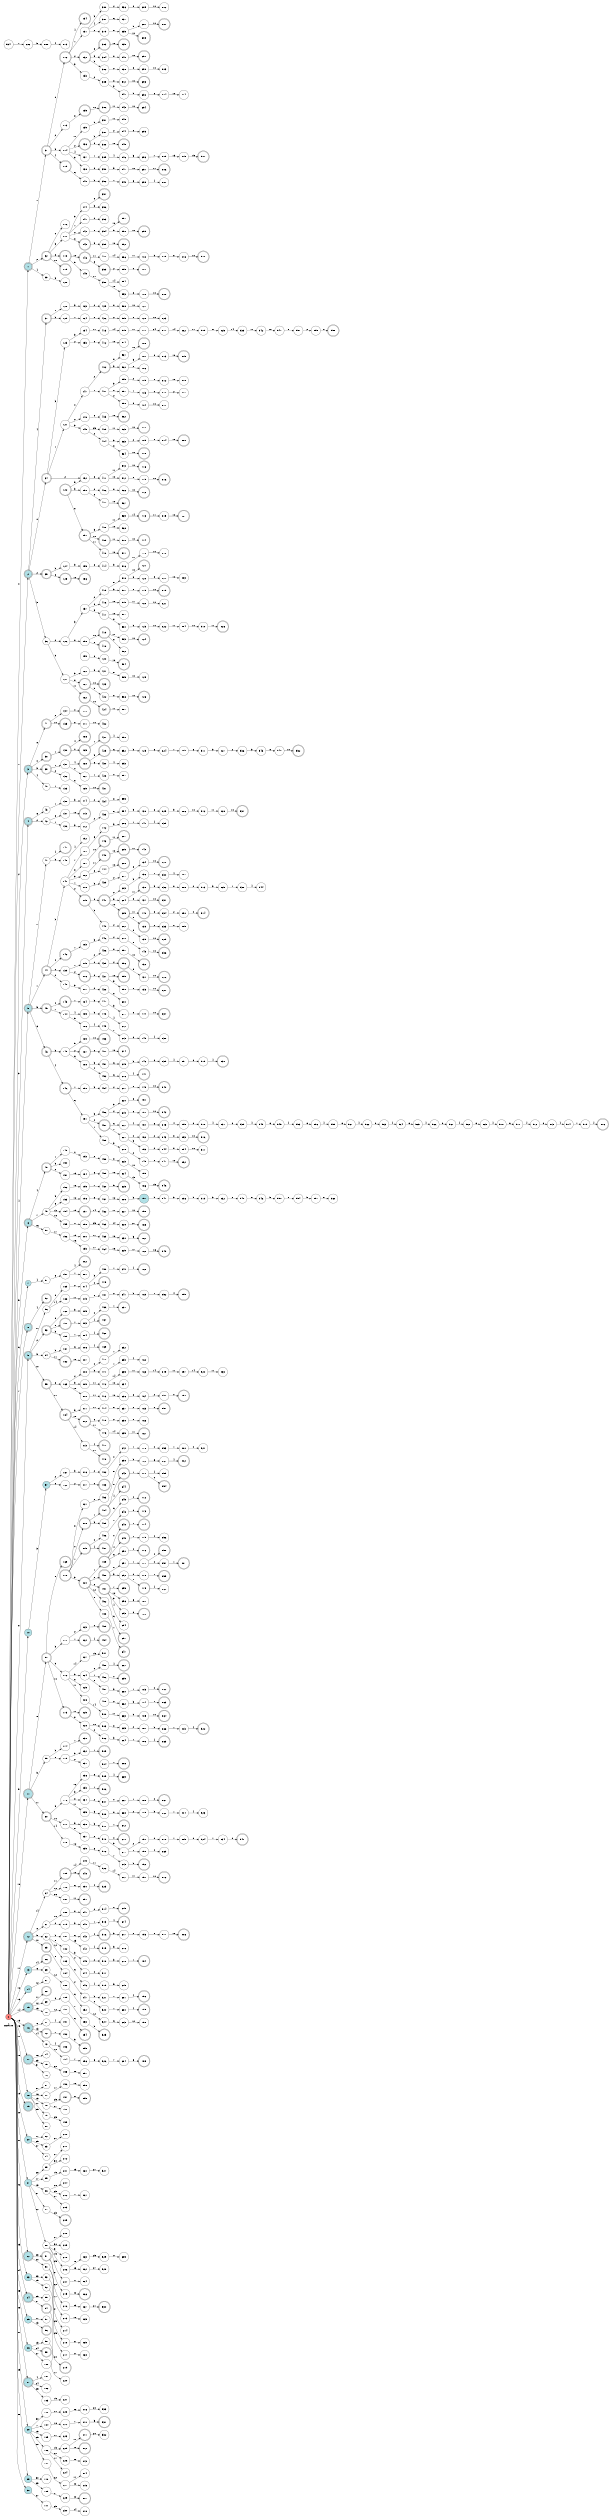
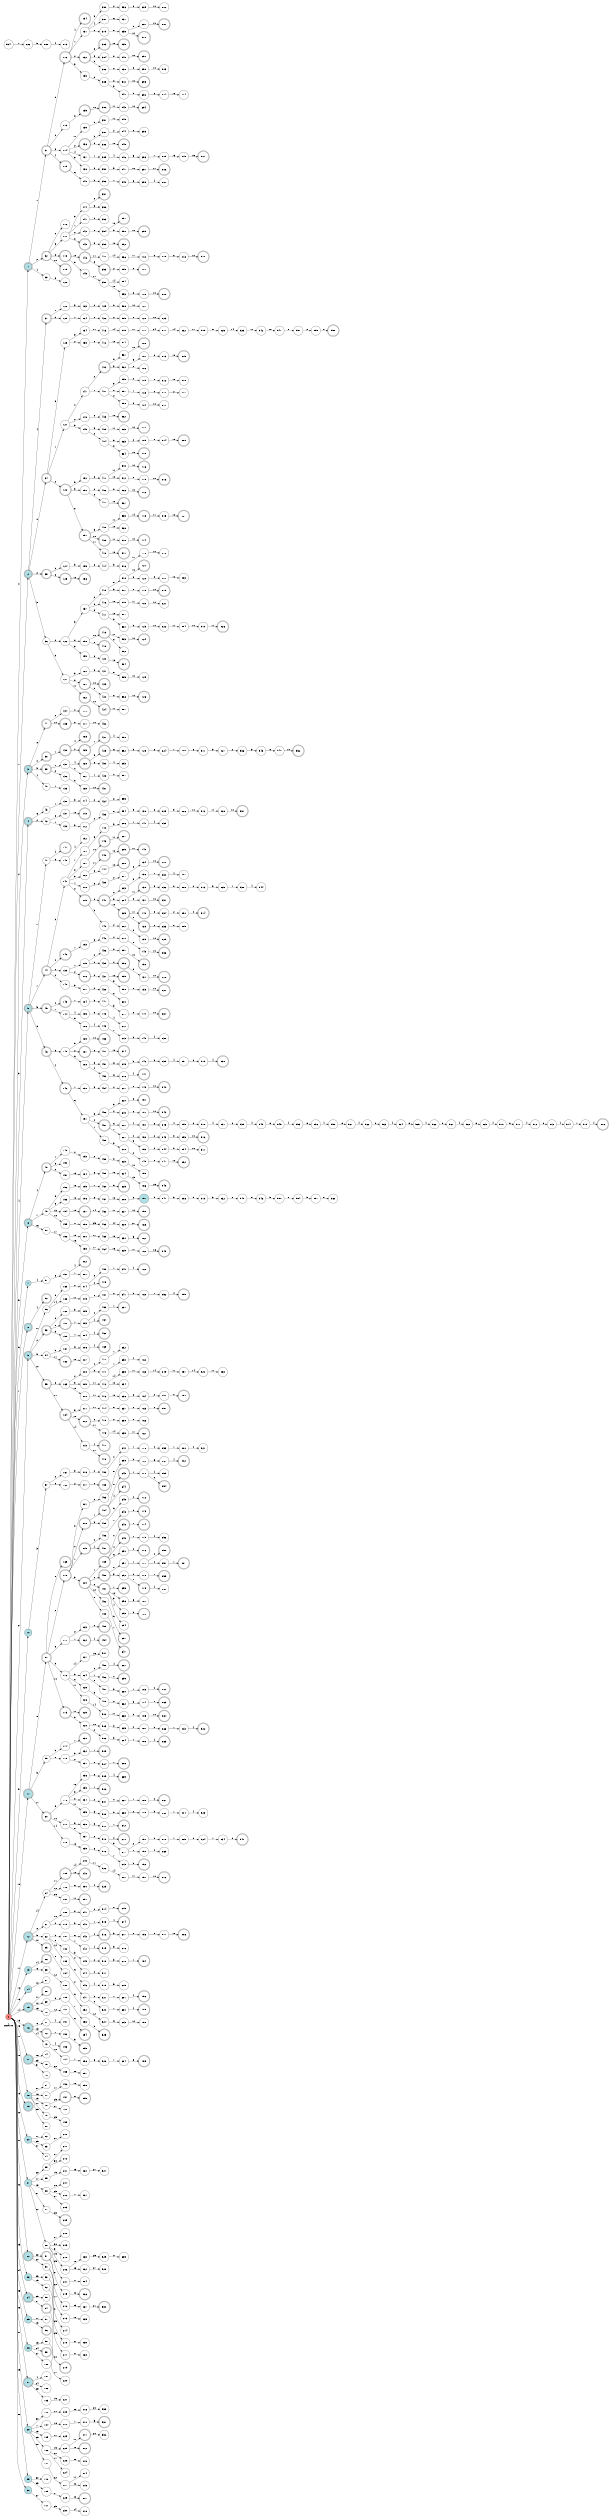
(144, 38) -> (144, 38)
(95, 428) -> (95, 428)
(65, 478) -> (55, 483)
none -> (74, 648)
(46, 1485) -> (46, 1485)
none -> (56, 1618)
none -> (94, 1694)
none -> (94, 1764)
(75, 1941) -> (75, 1941)
